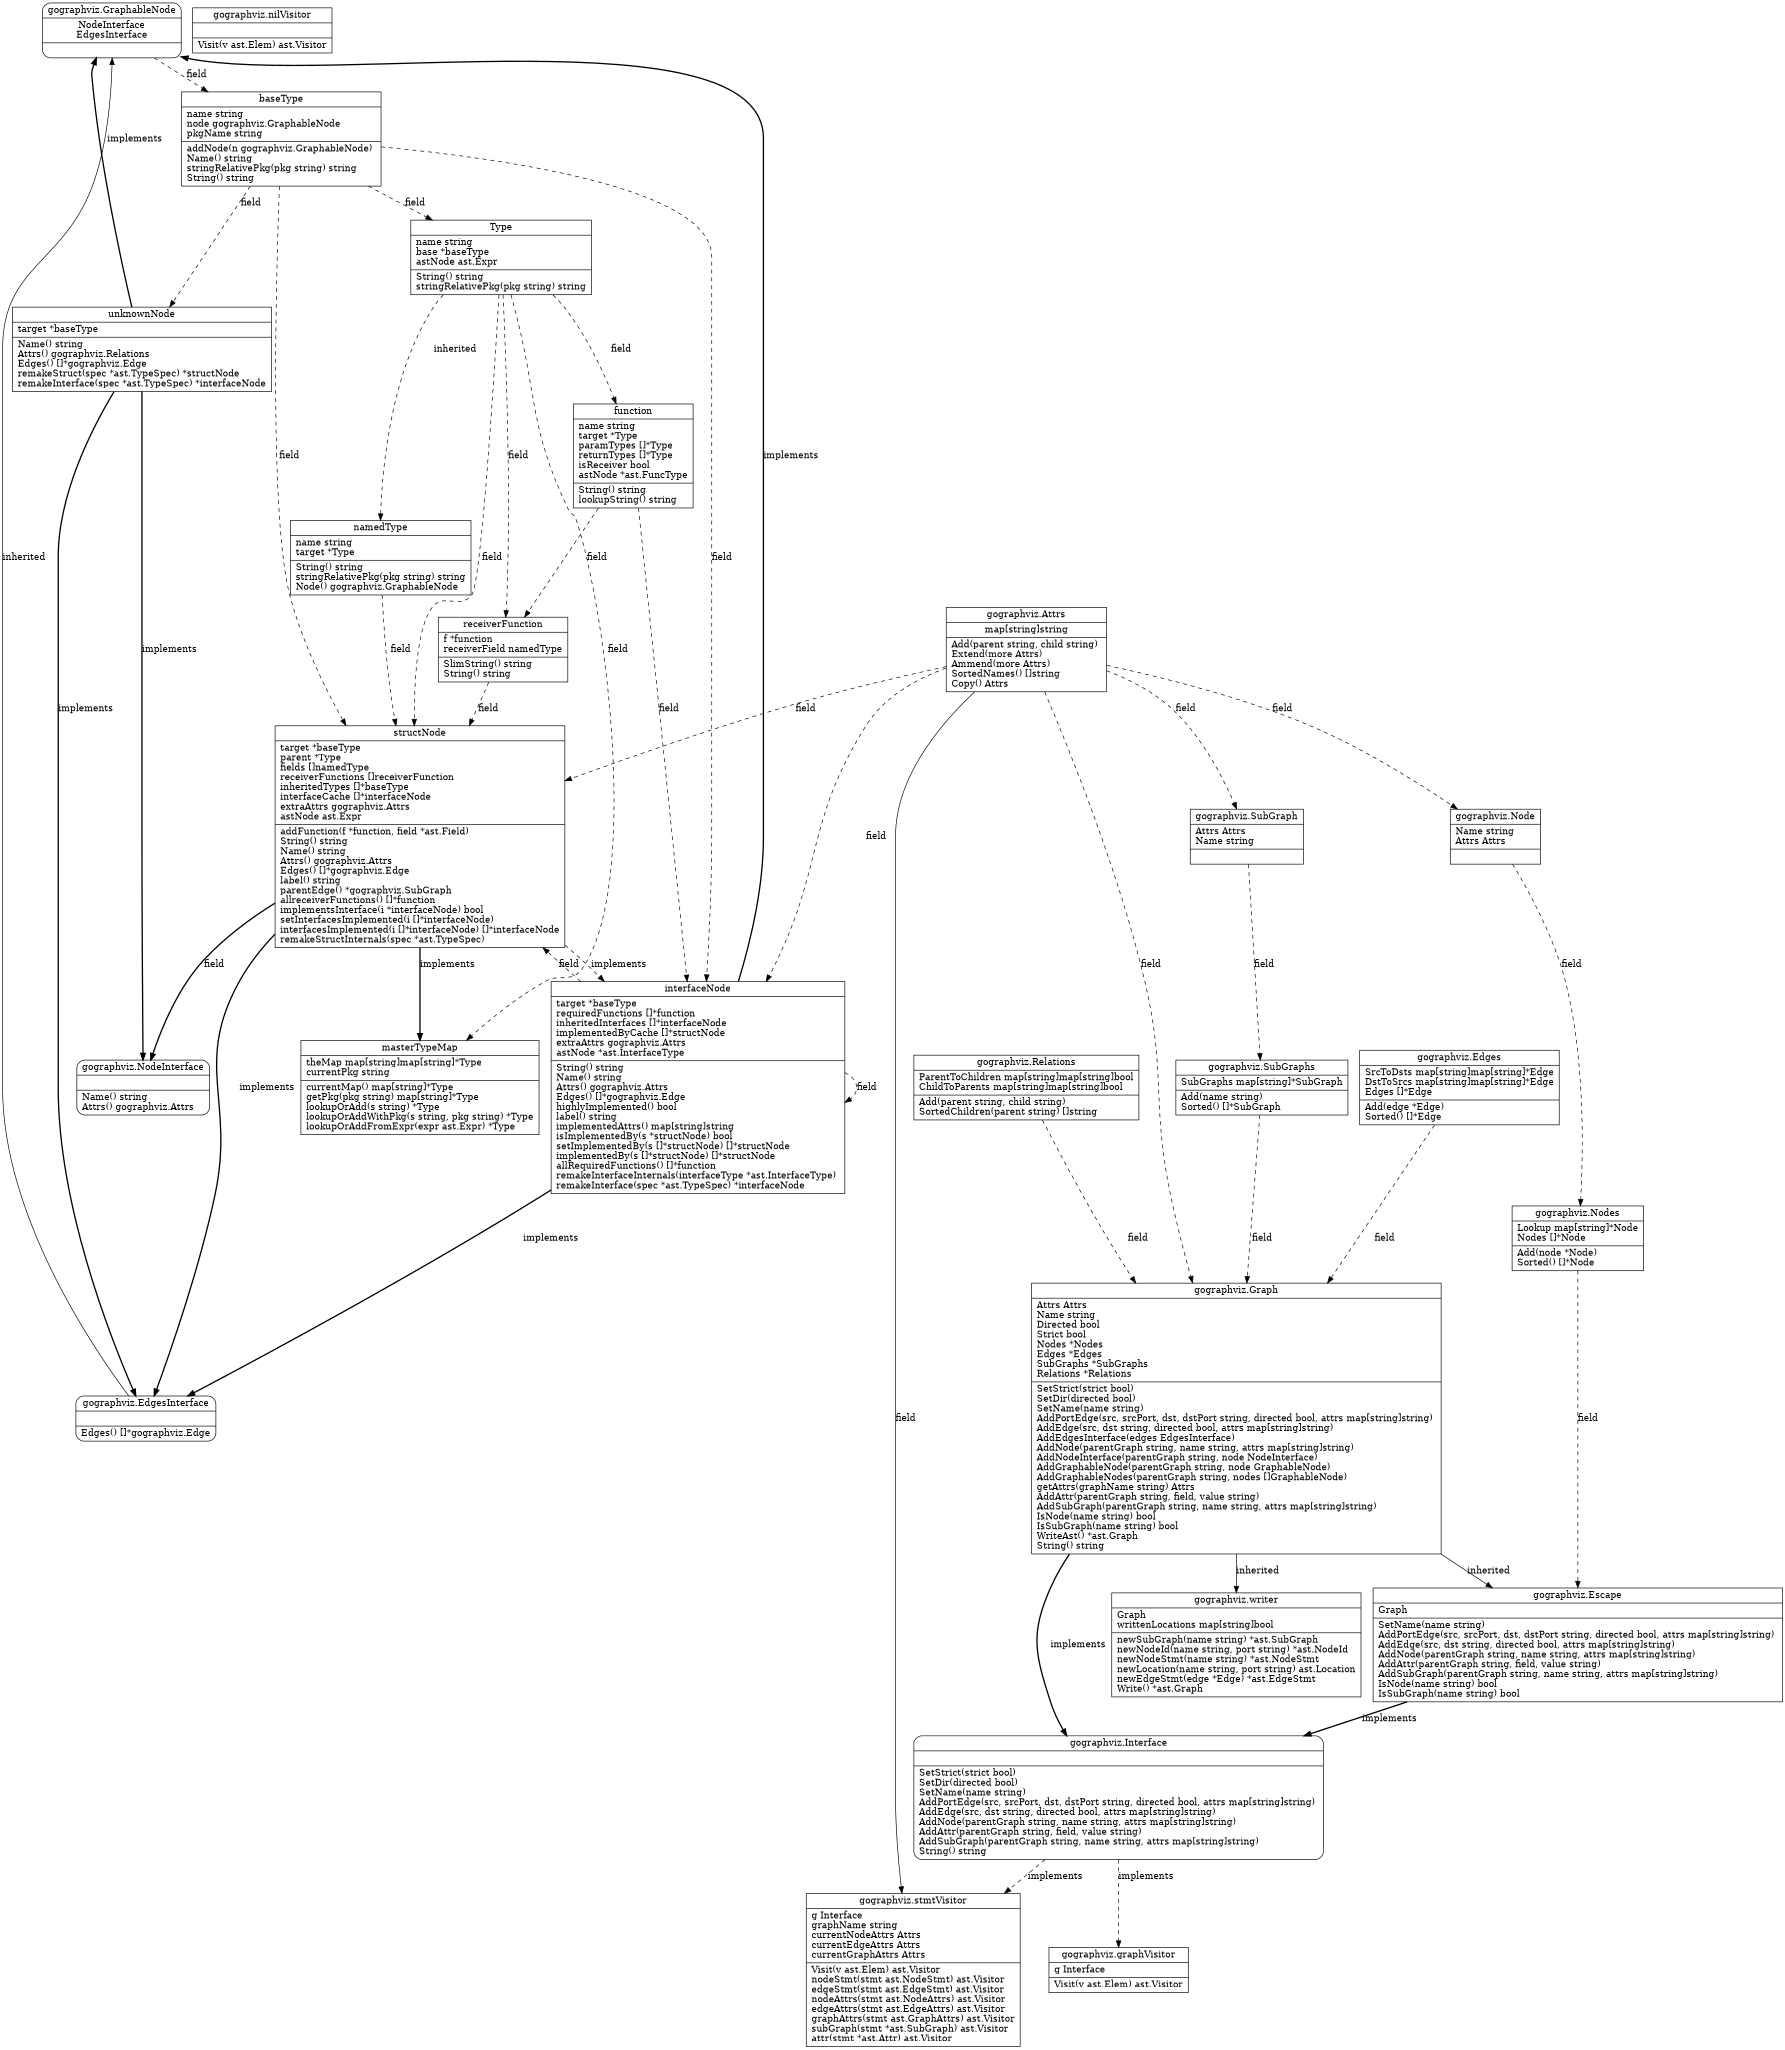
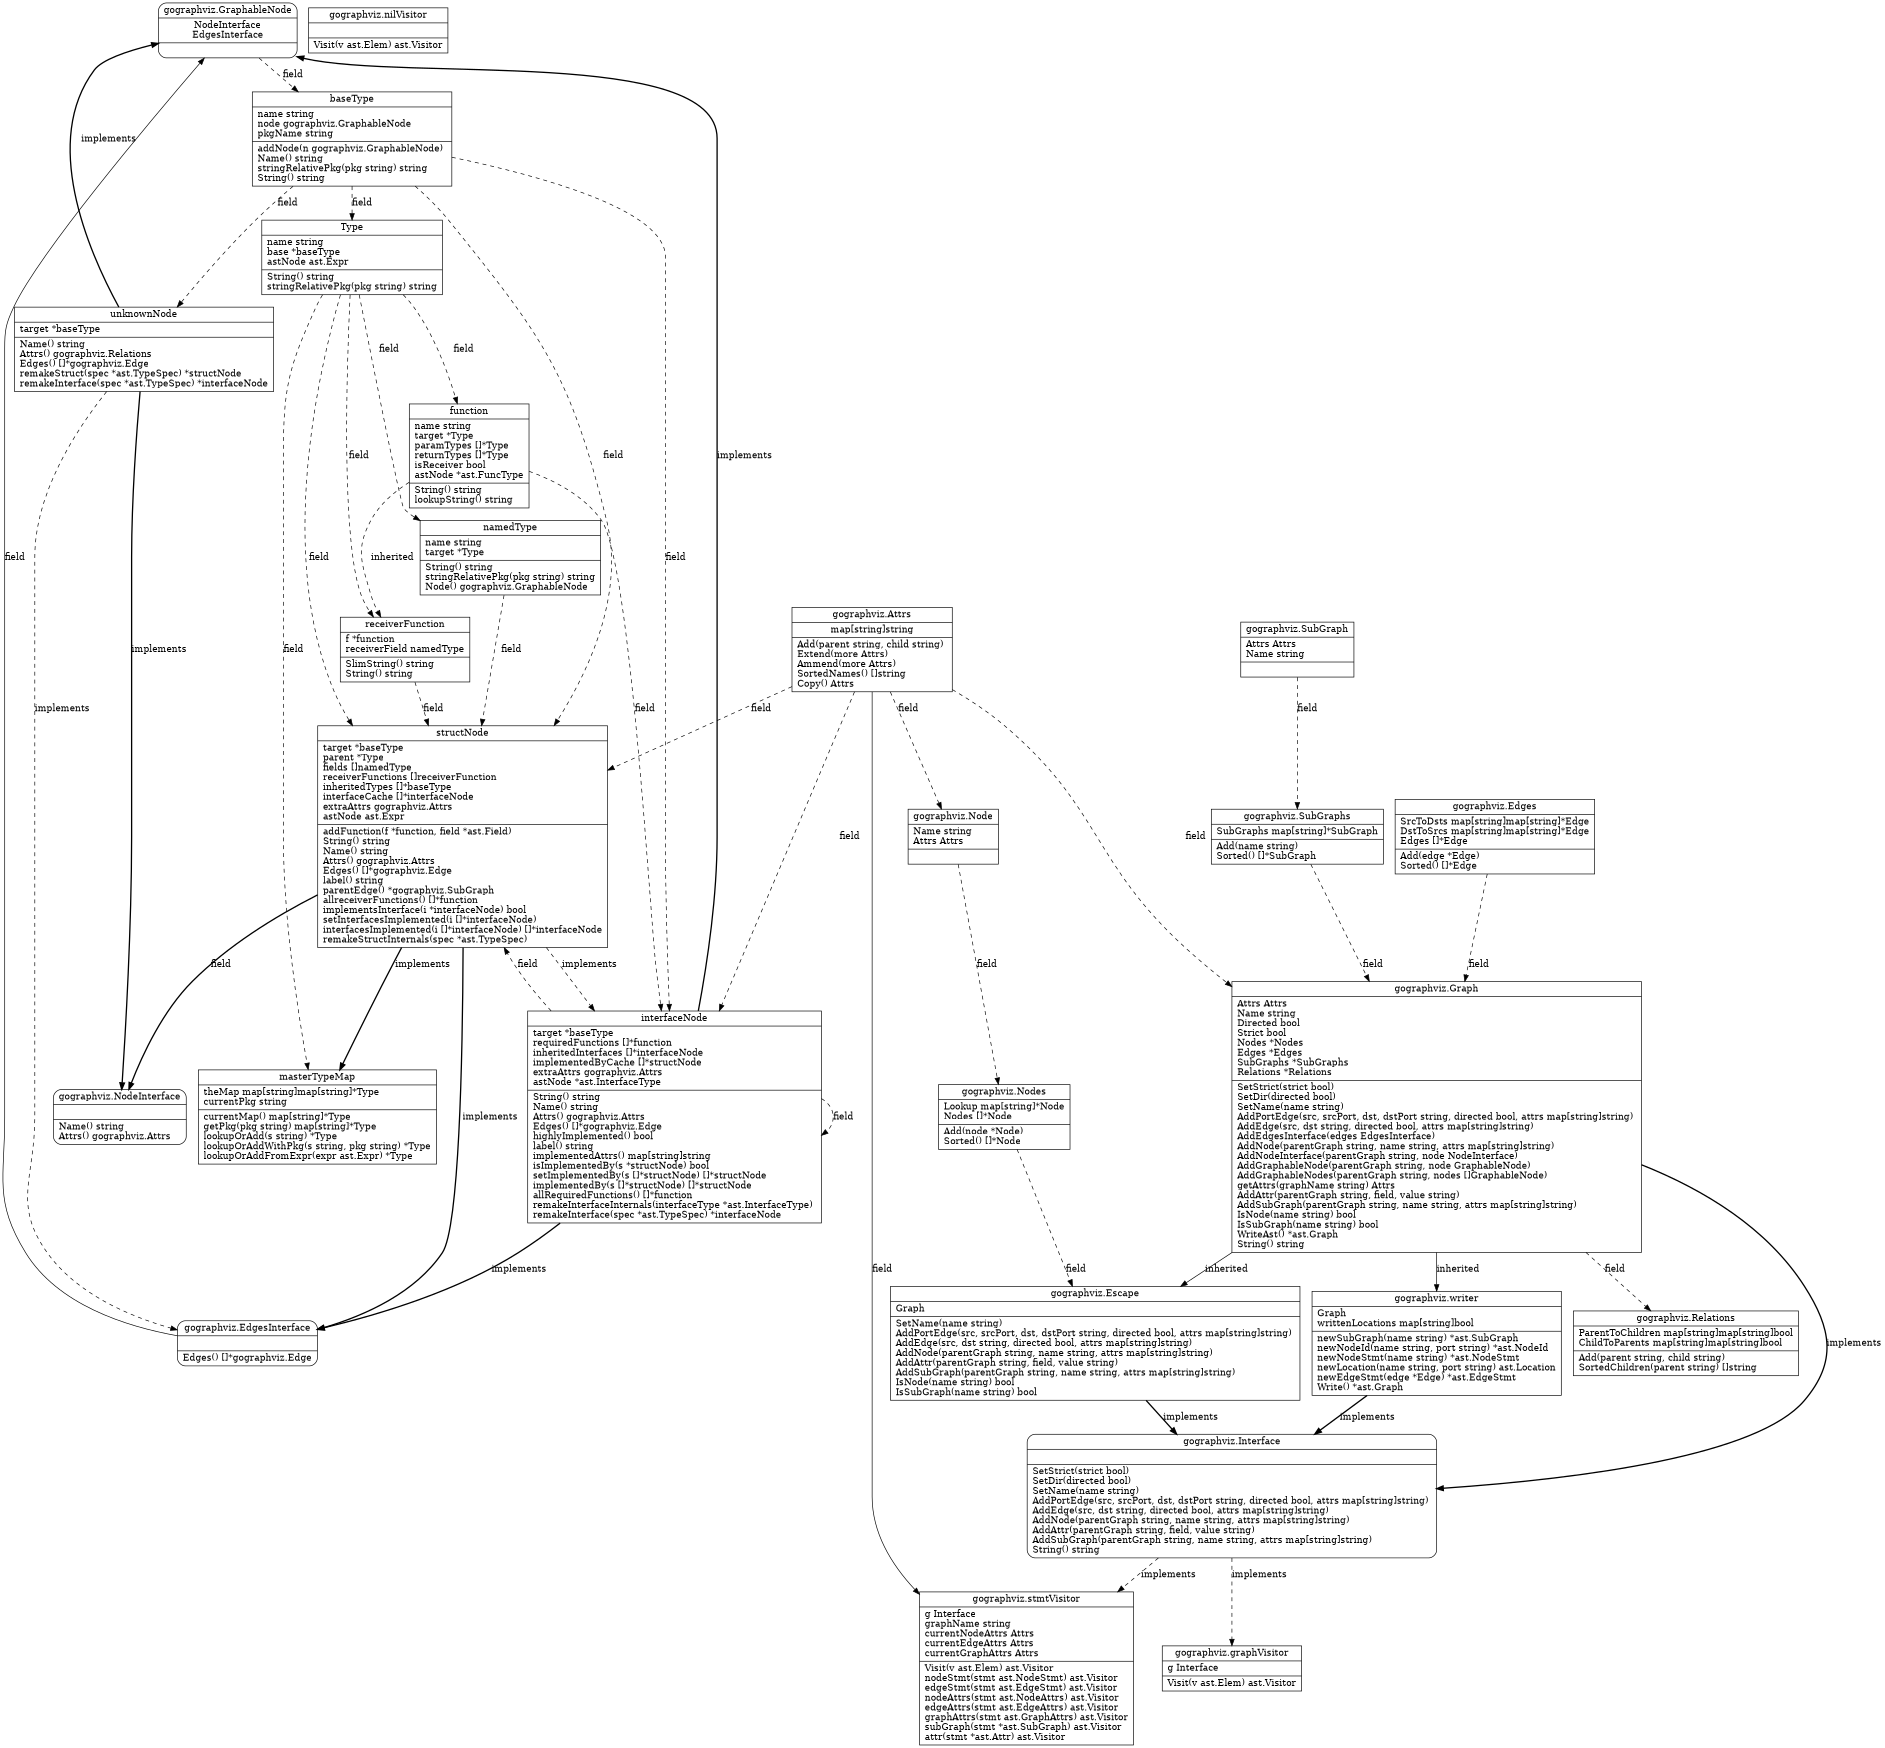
(455, 349) -> (389, 349)
(24, 558) -> (15, 558)
(597, 558) -> (393, 558)
(1185, 722) -> none
(58, 891) -> (35, 889)
(1085, 1200) -> (1616, 1279)
none -> (1344, 1413)
